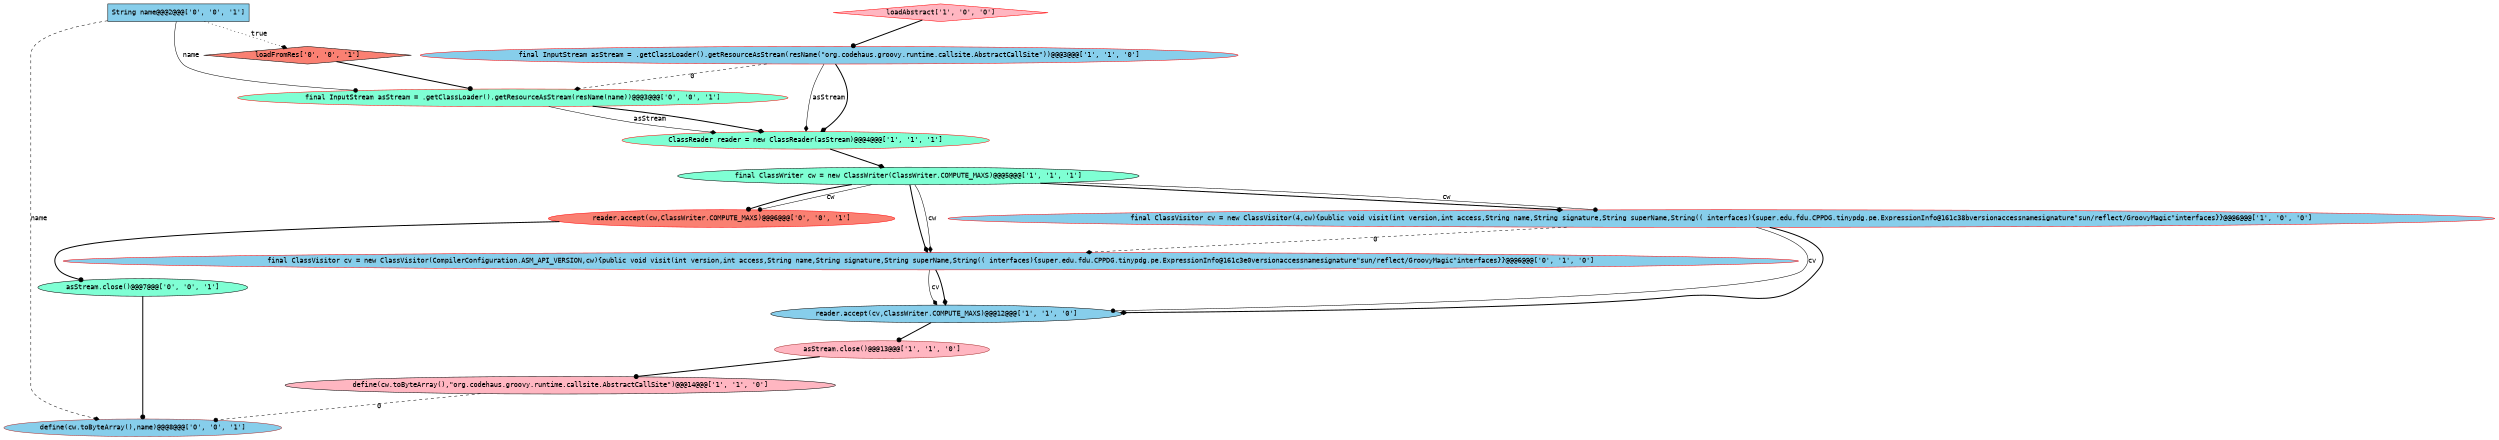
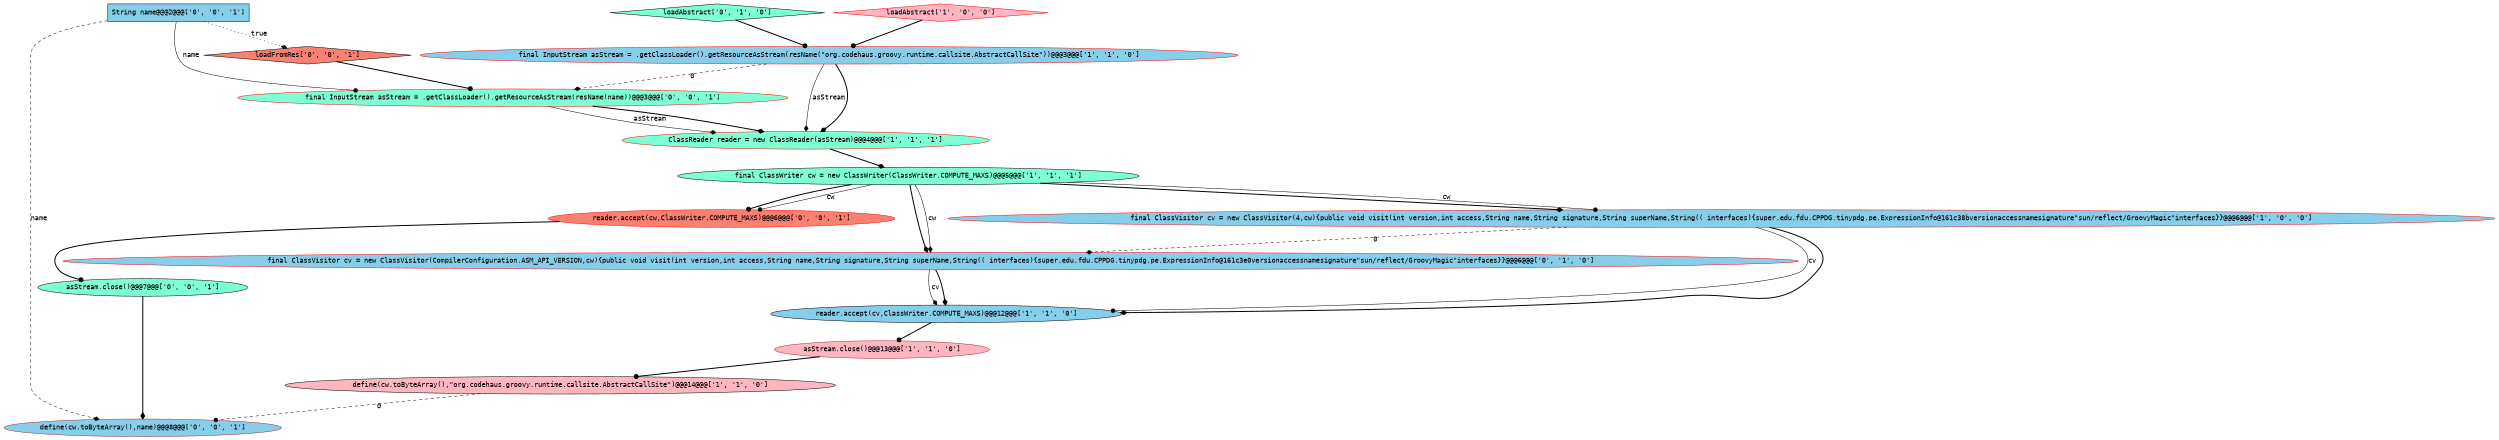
none -> (717, 13)
(143, 356) -> (143, 356)
